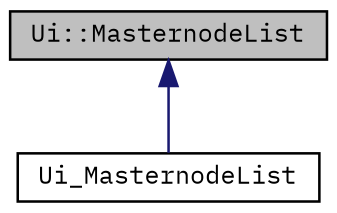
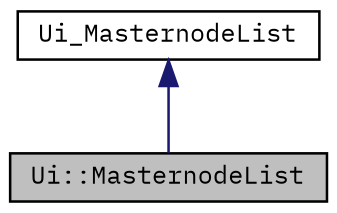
(169, 120) -> (169, 120)
